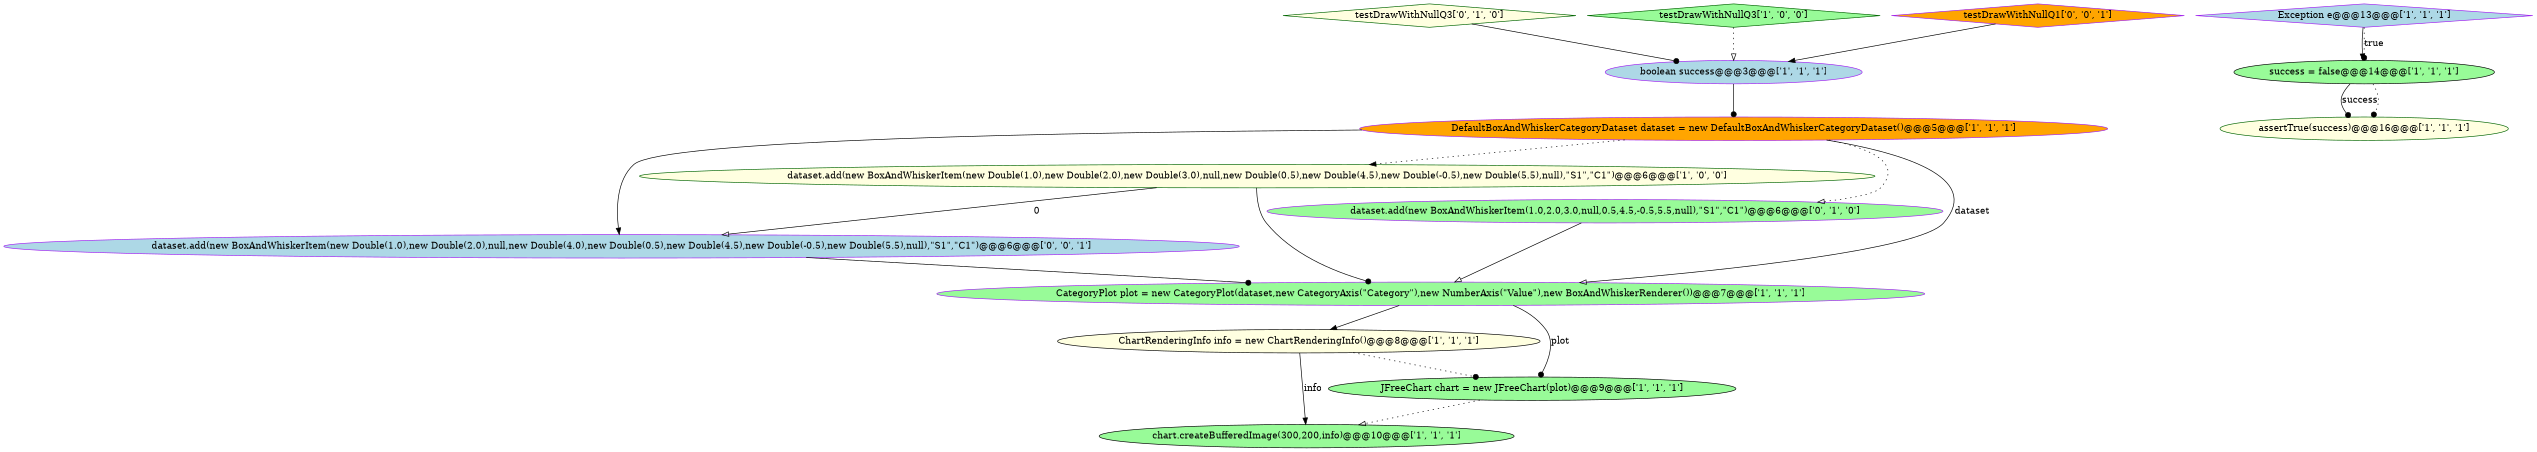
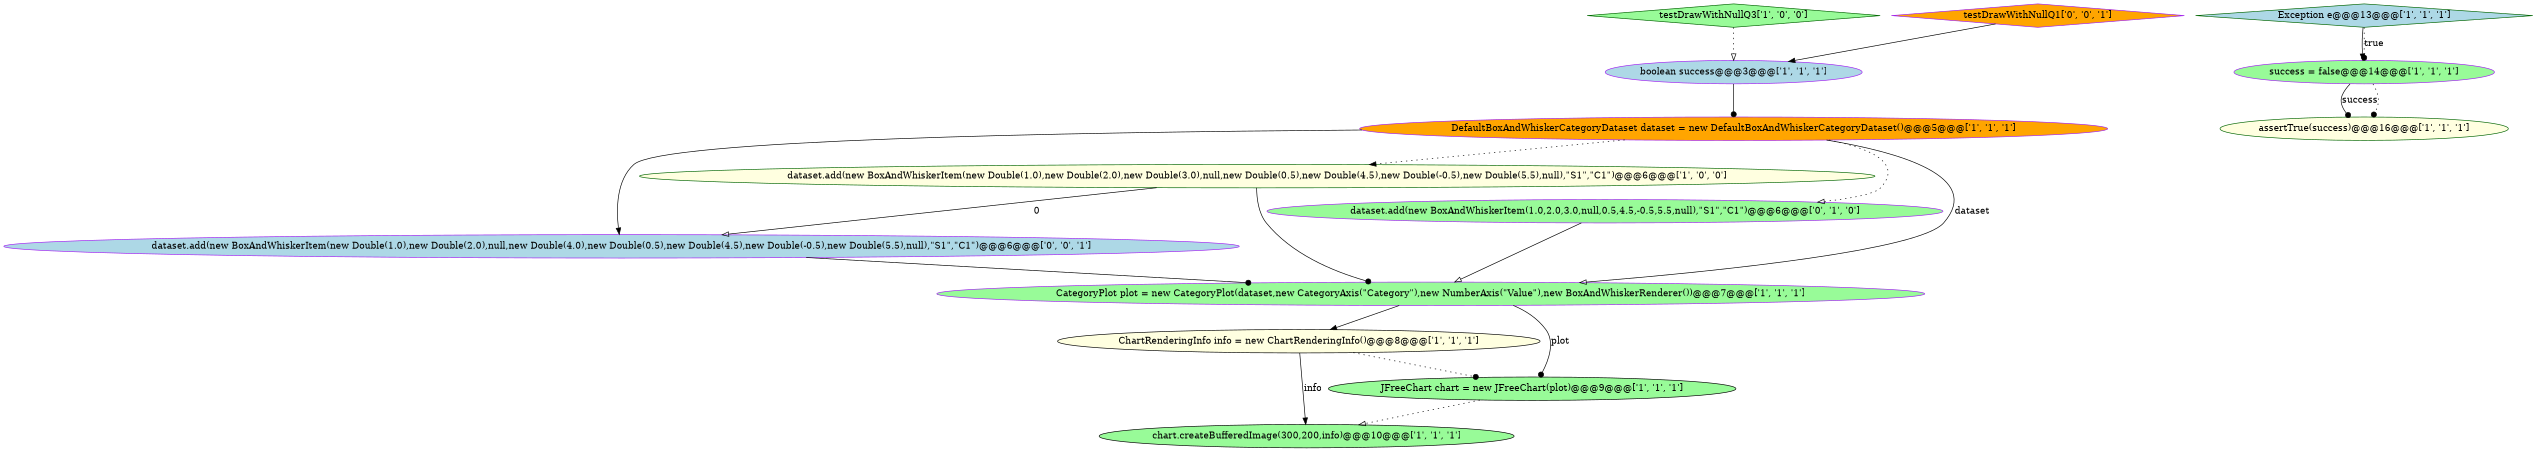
(1429, 16) -> none
(2364, 16) -> (2364, 16)
(2364, 72) -> (2364, 72)
